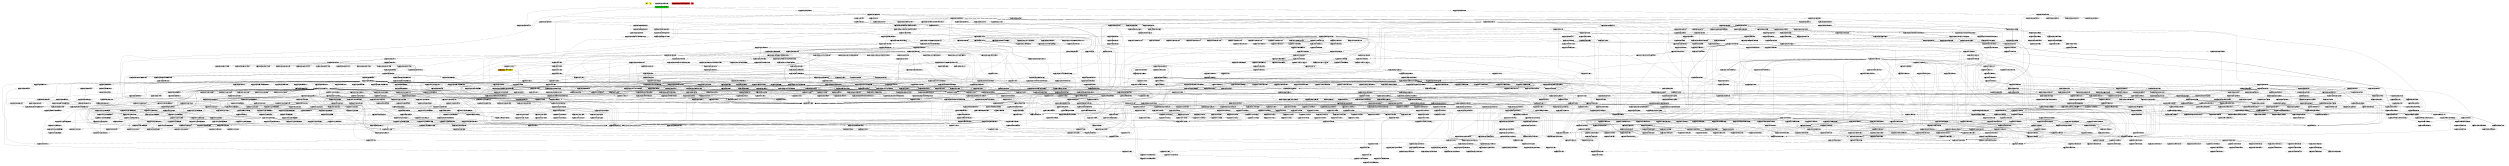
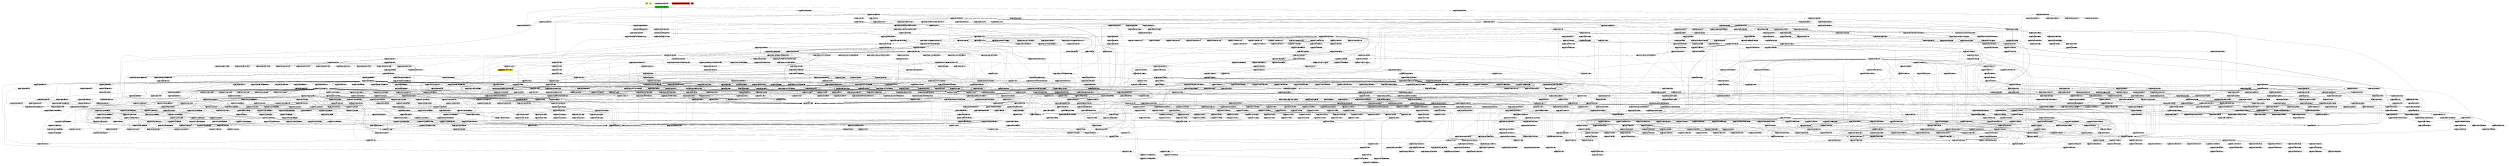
(1299, 63) -> none
(1528, 144) -> none
